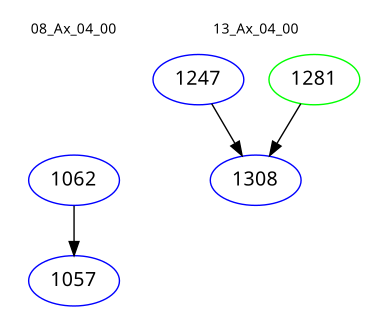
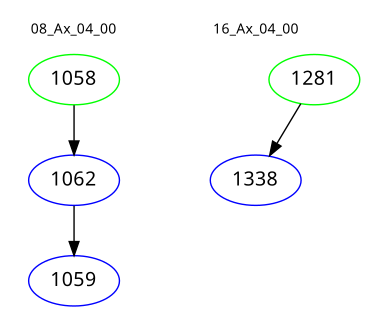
(256, 30) -> (256, 30)
none -> (74, 80)
(198, 80) -> none
(256, 180) -> (256, 180)
(74, 281) -> (74, 281)
